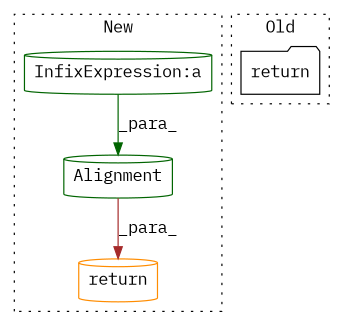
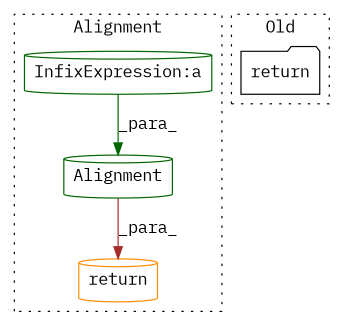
(118, 28) -> (118, 28)
